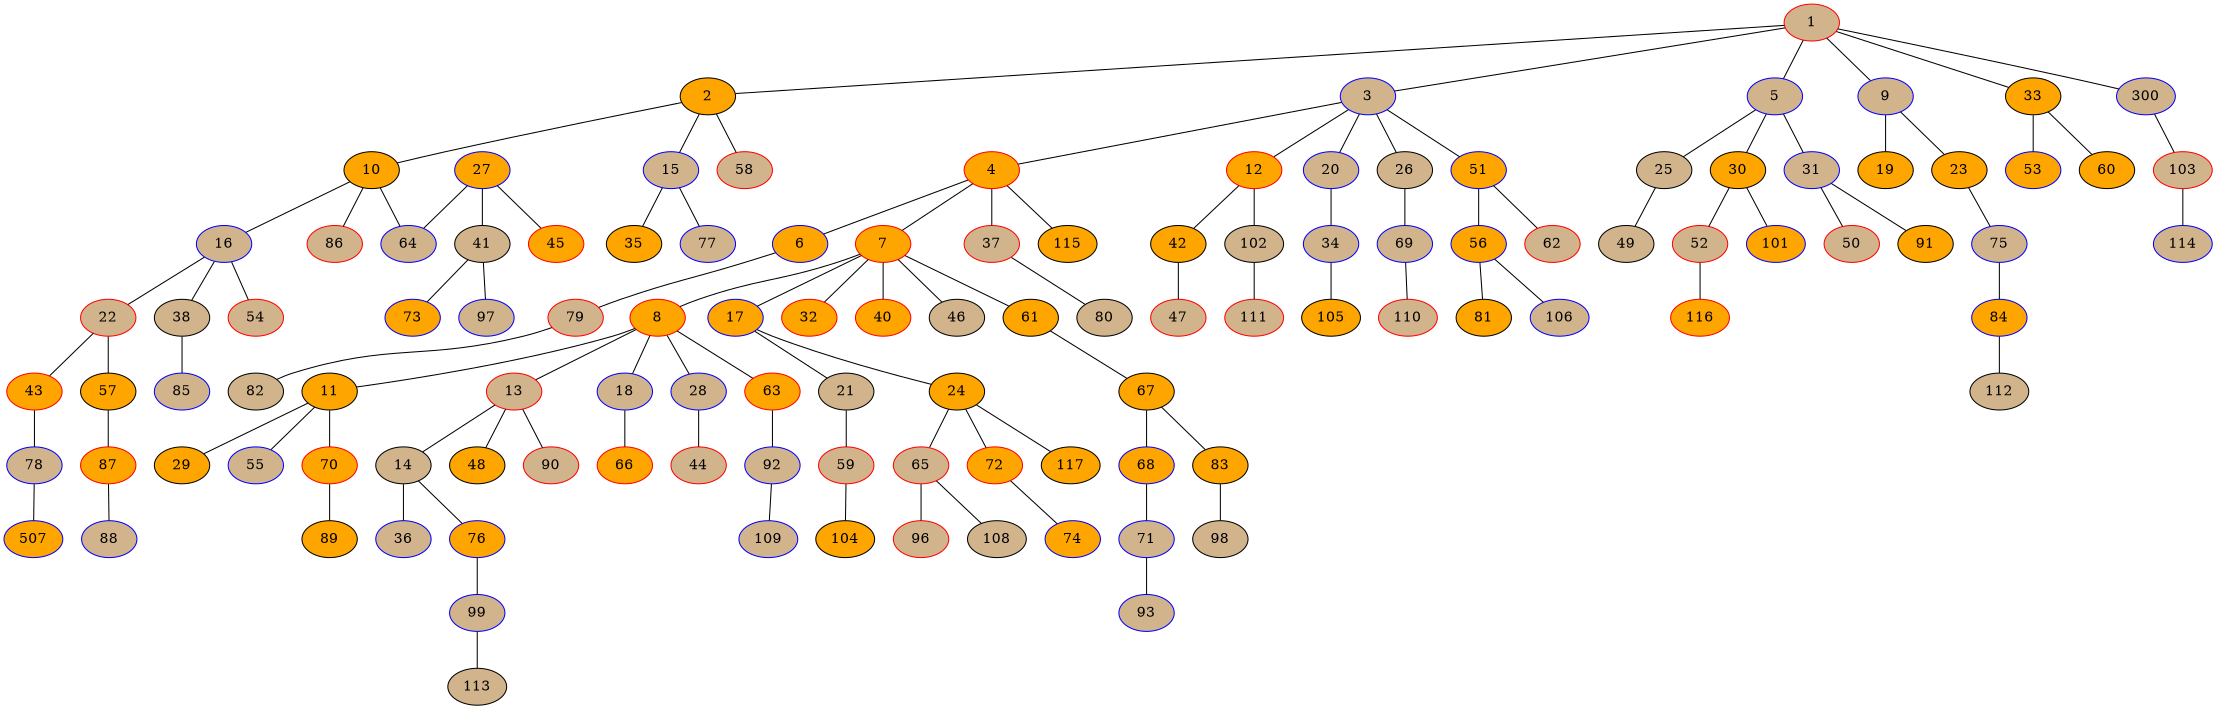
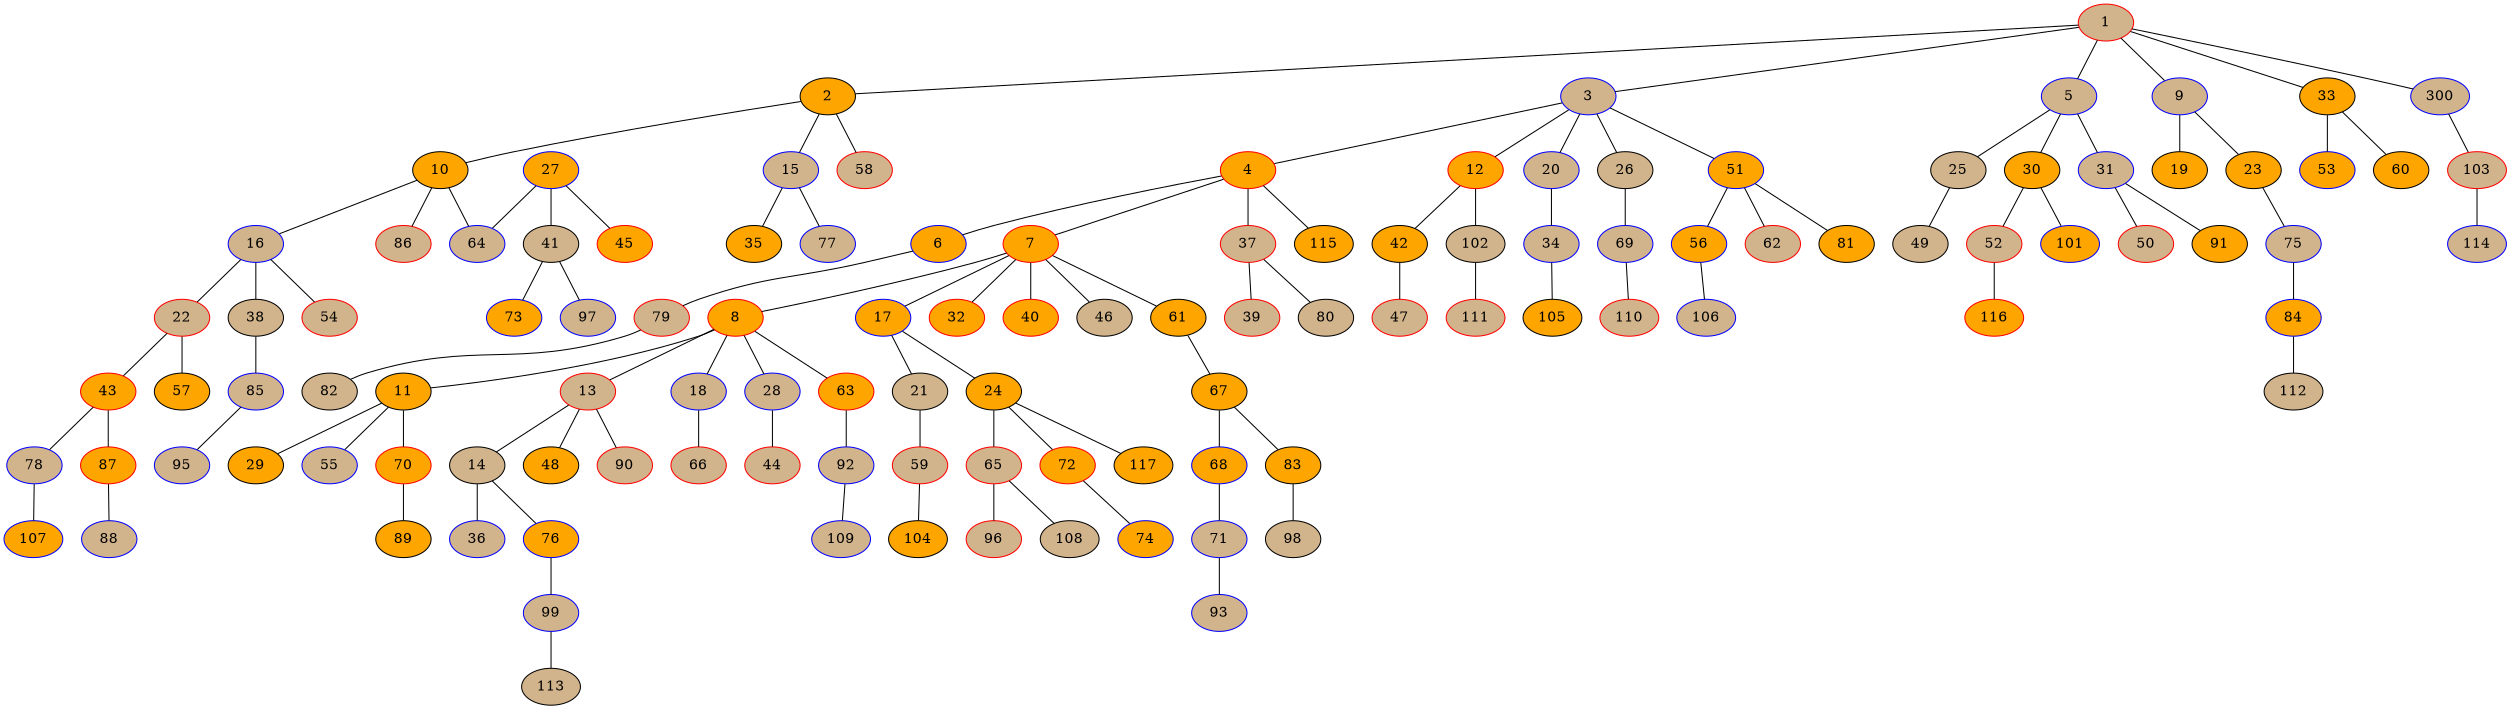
(1481, 281) -> (1791, 207)
none -> (1252, 318)
(108, 429) -> (108, 429)
none -> (182, 465)
(625, 465) -> (699, 465)
(33, 539) -> (33, 539)
